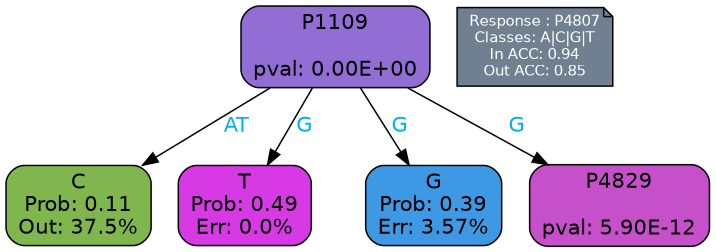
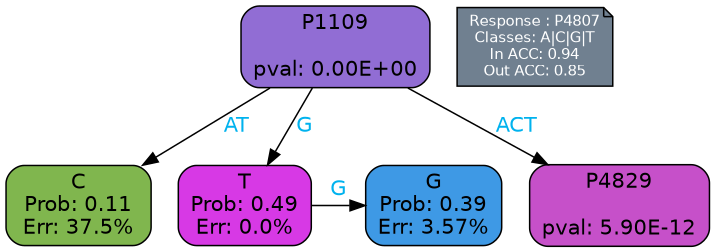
(381, 120) -> (331, 206)
(517, 126) -> (517, 126)
(79, 206) -> (79, 206)
